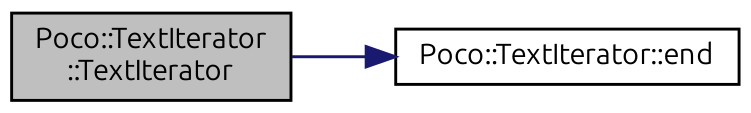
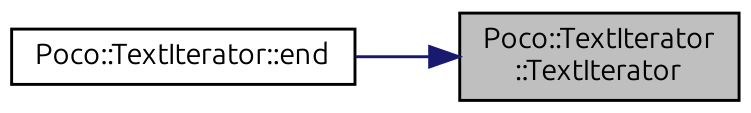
(329, 57) -> (393, 57)
